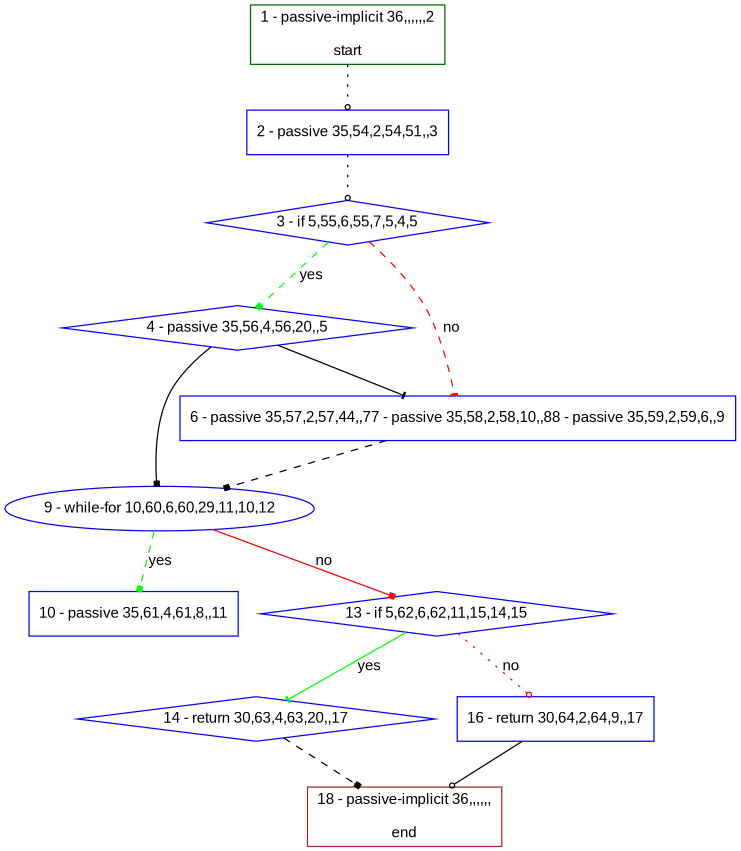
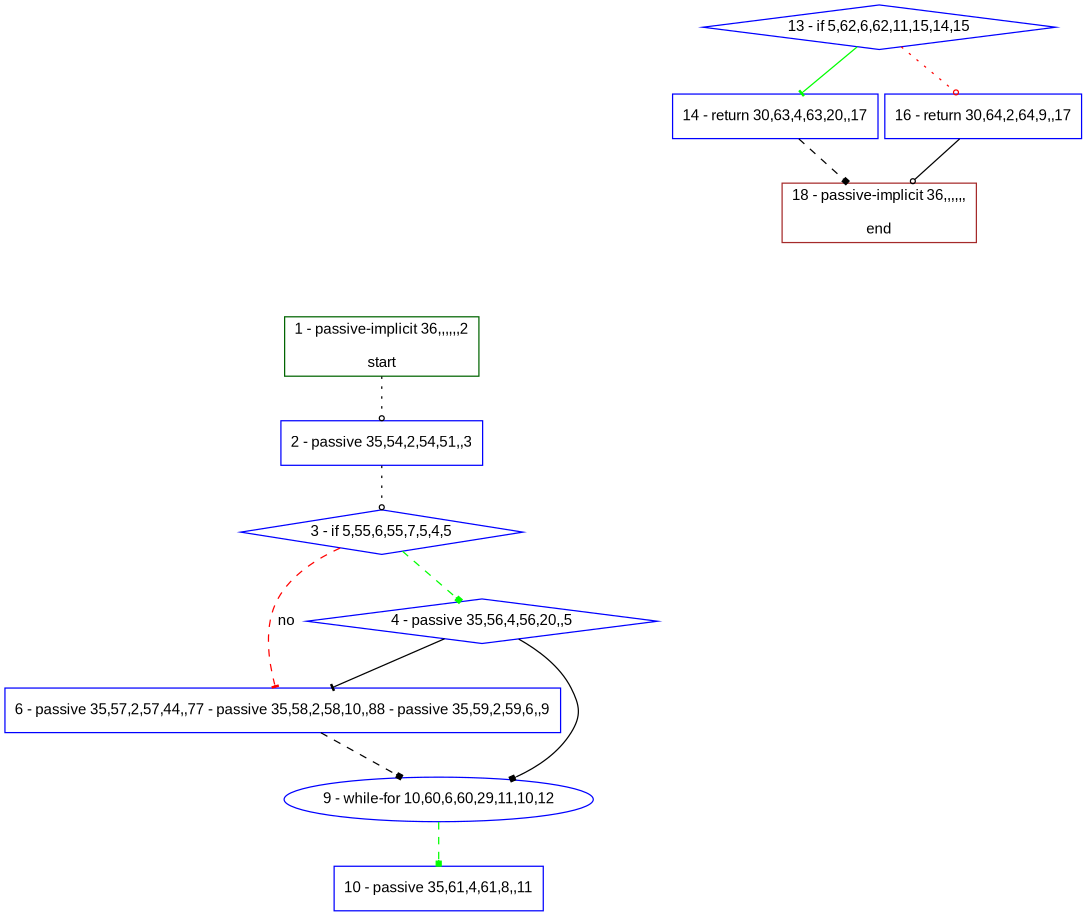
(311, 275) -> (580, 911)
(301, 562) -> none
(369, 666) -> (878, 243)
(256, 719) -> (775, 116)
